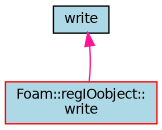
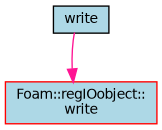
(90, 64) -> (72, 51)
